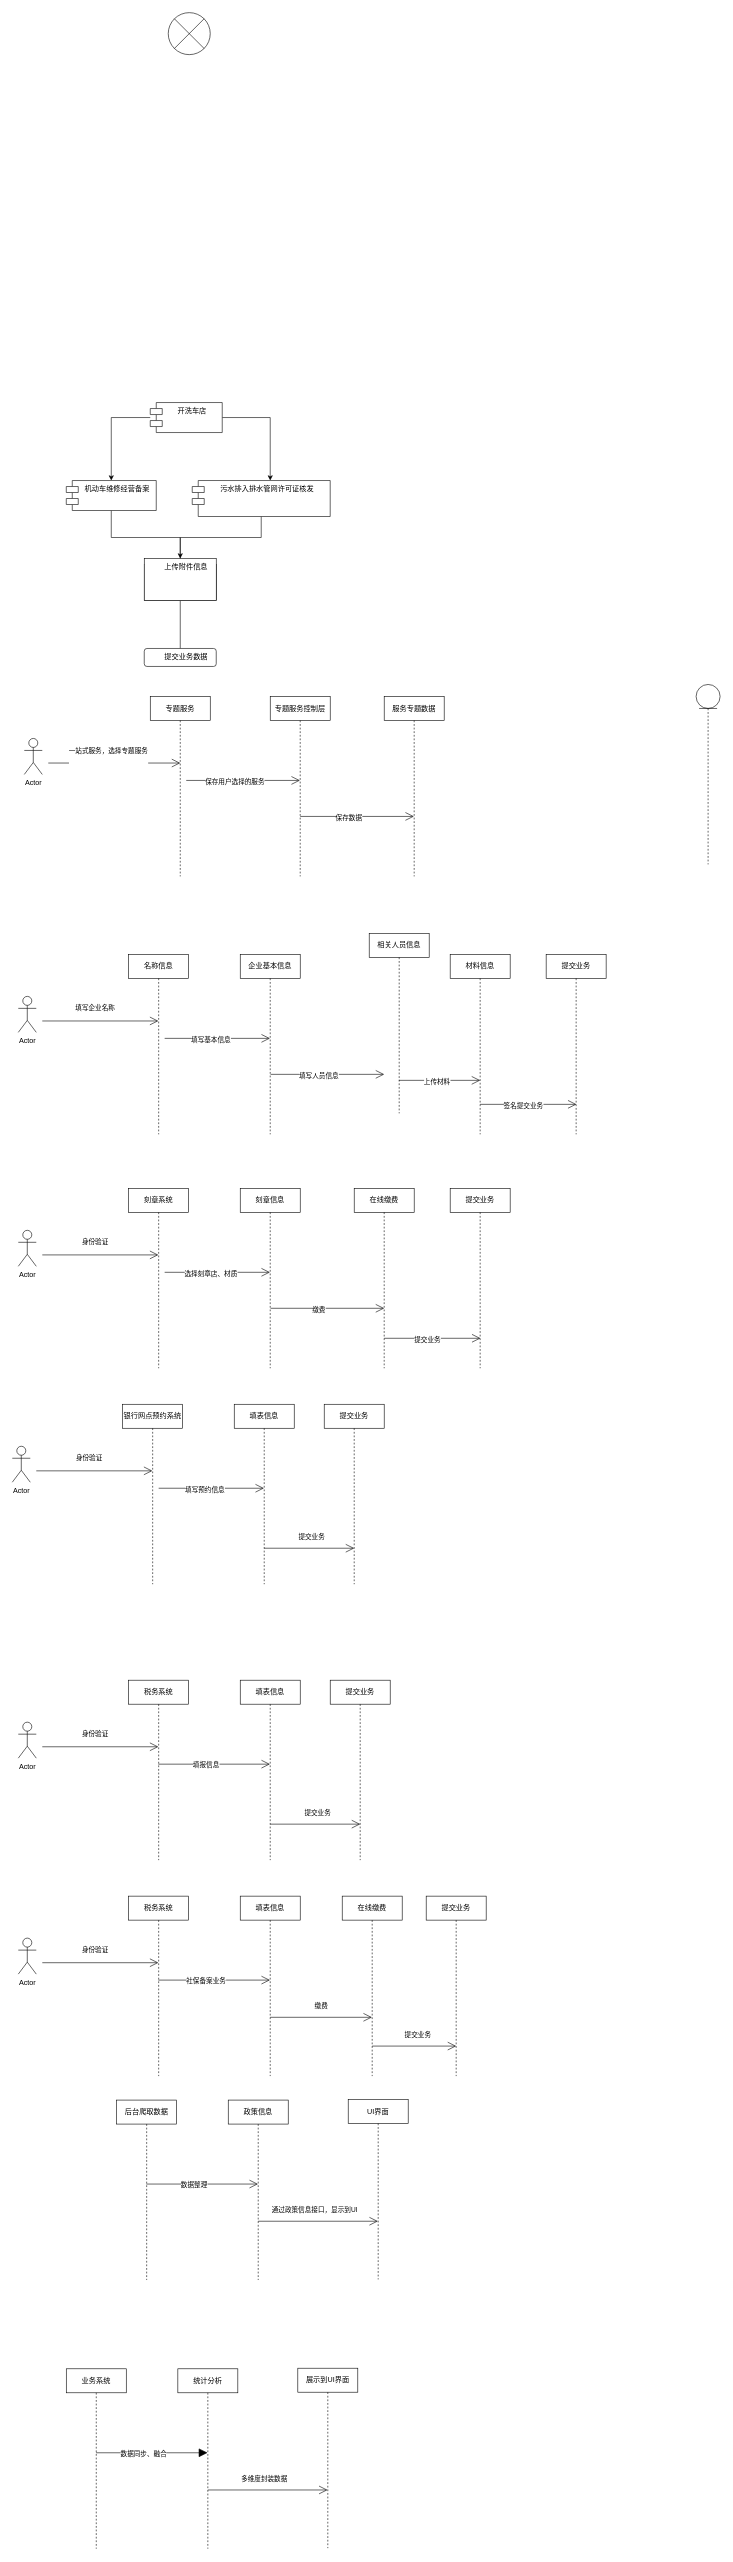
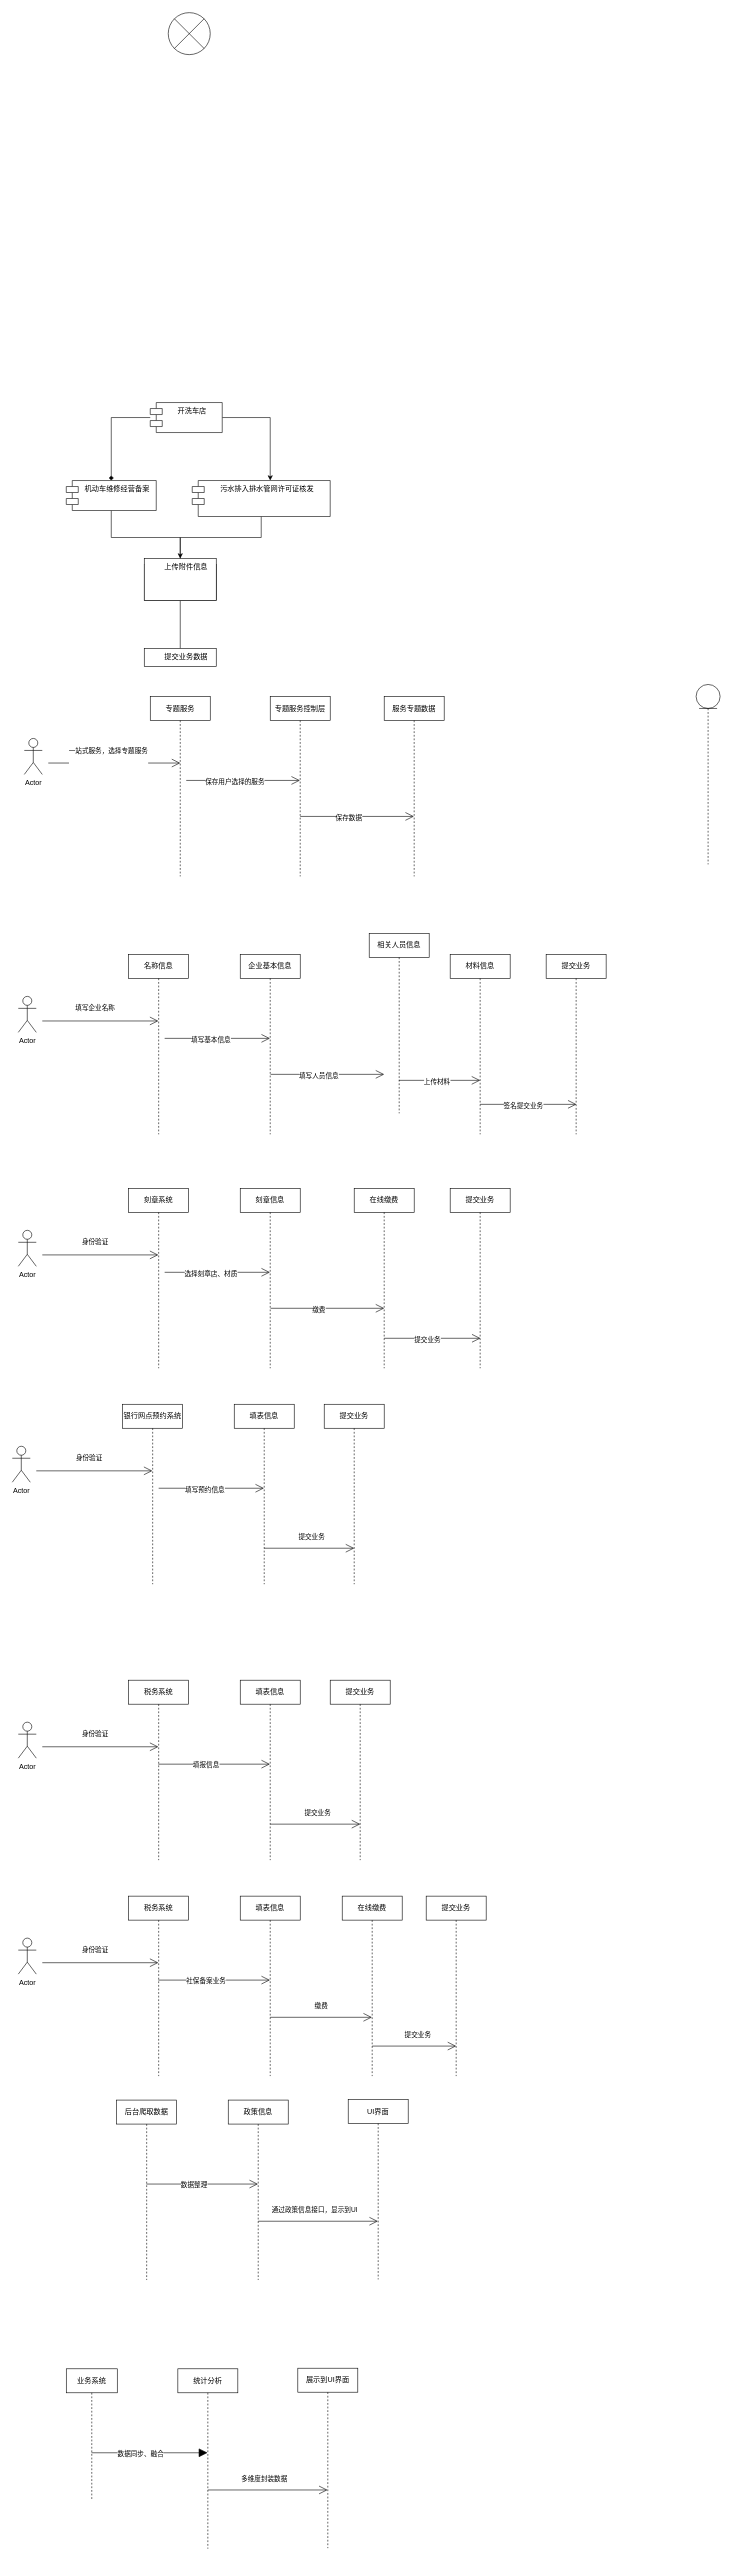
(111, 474) -> (111, 474)
(180, 657) -> (180, 657)
(96, 2459) -> (92, 2435)
